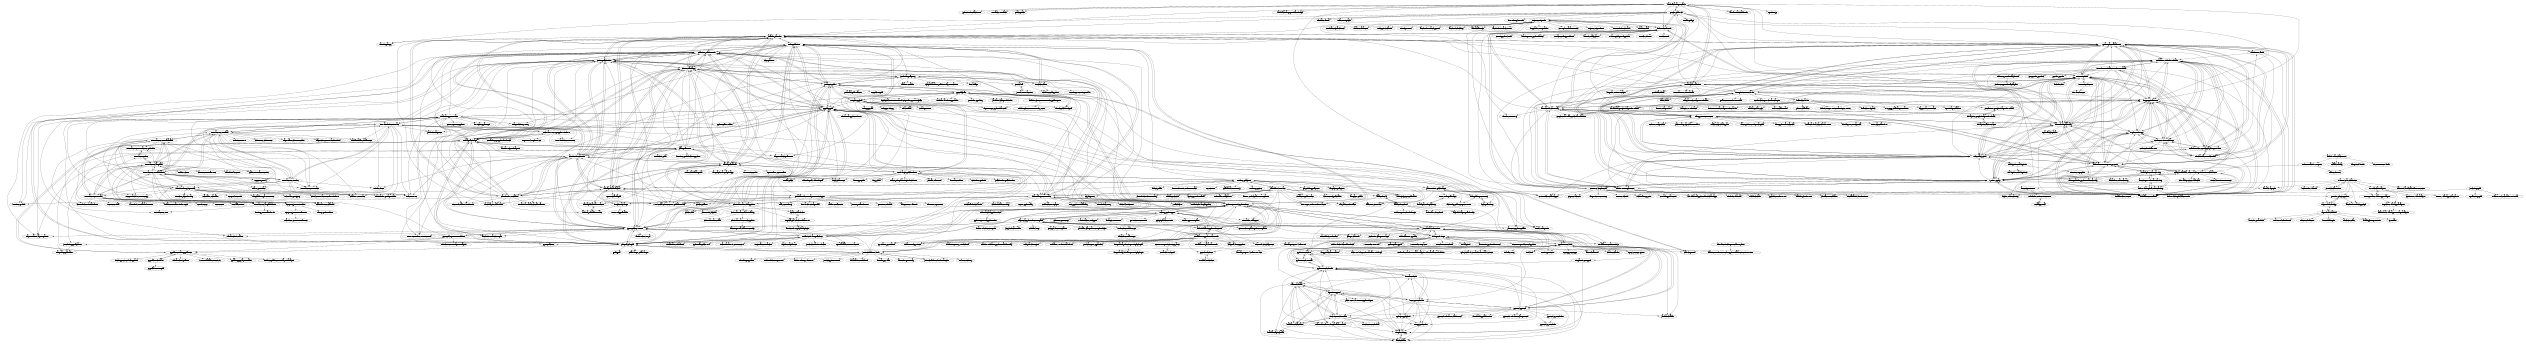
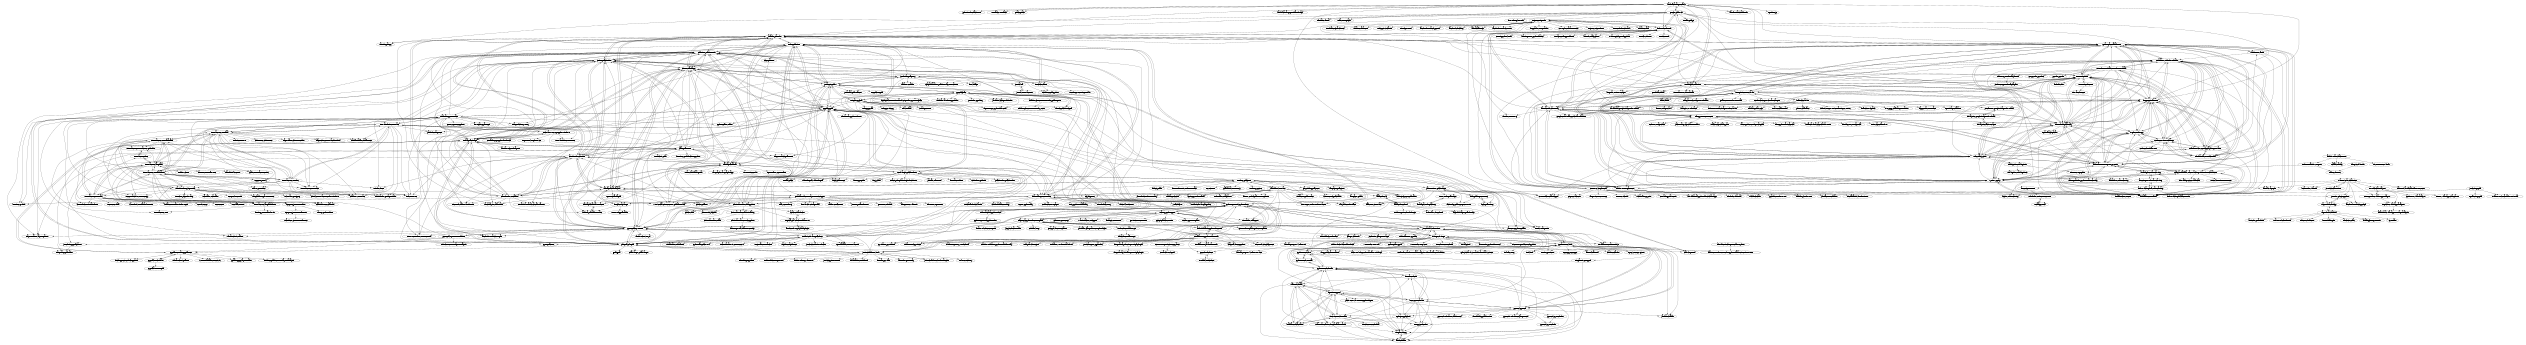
(630, 72) -> (736, 147)
(1275, 333) -> none
